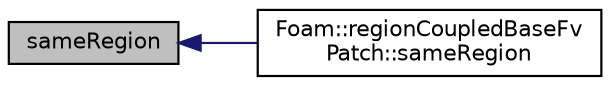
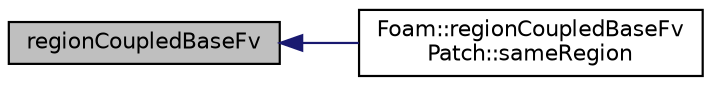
(94, 43) -> (144, 43)
